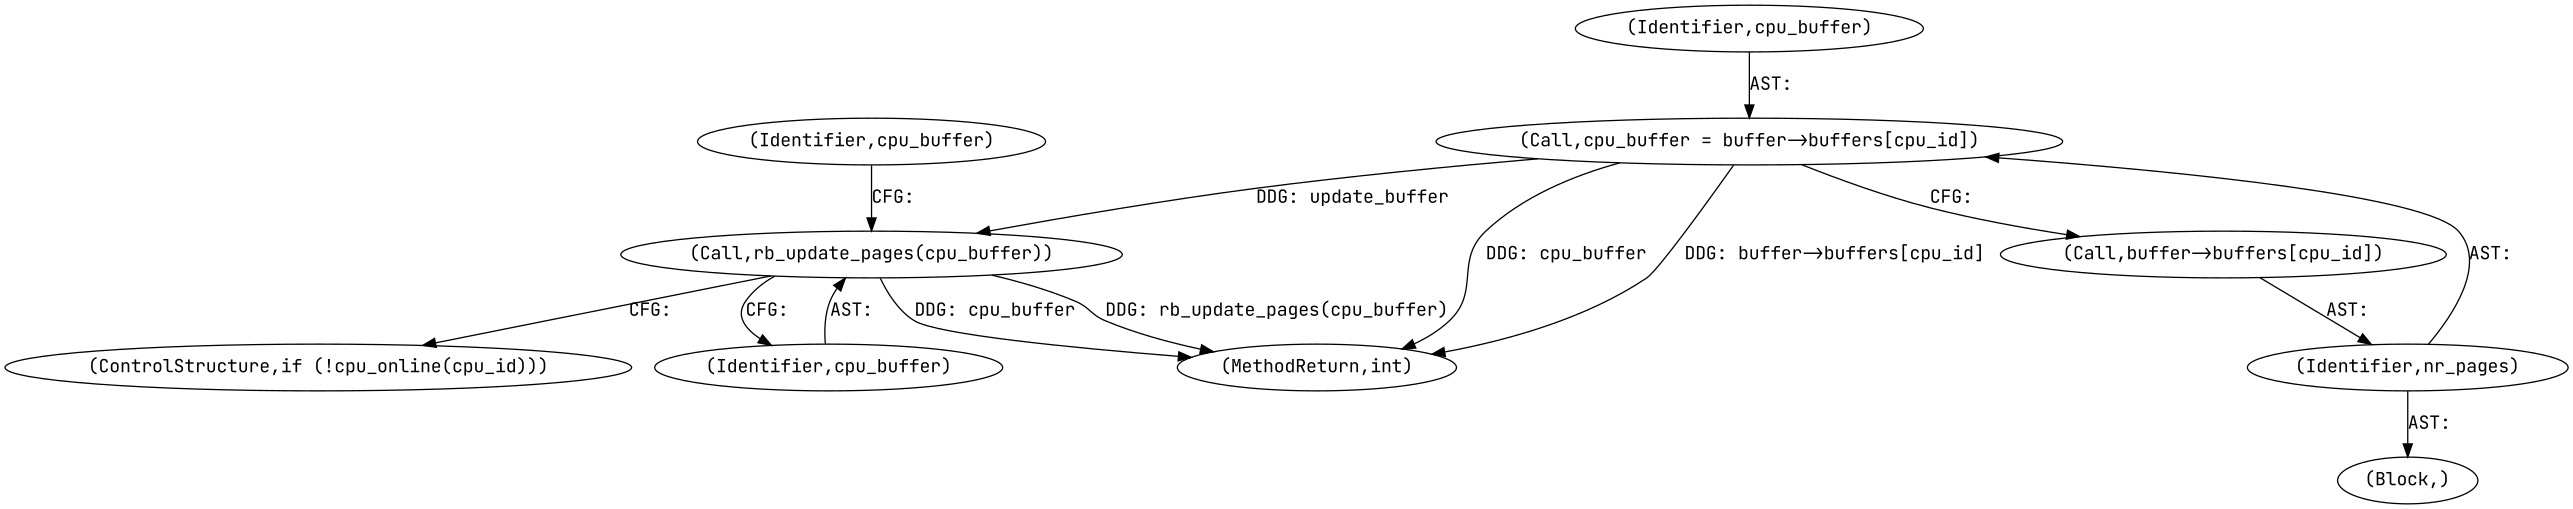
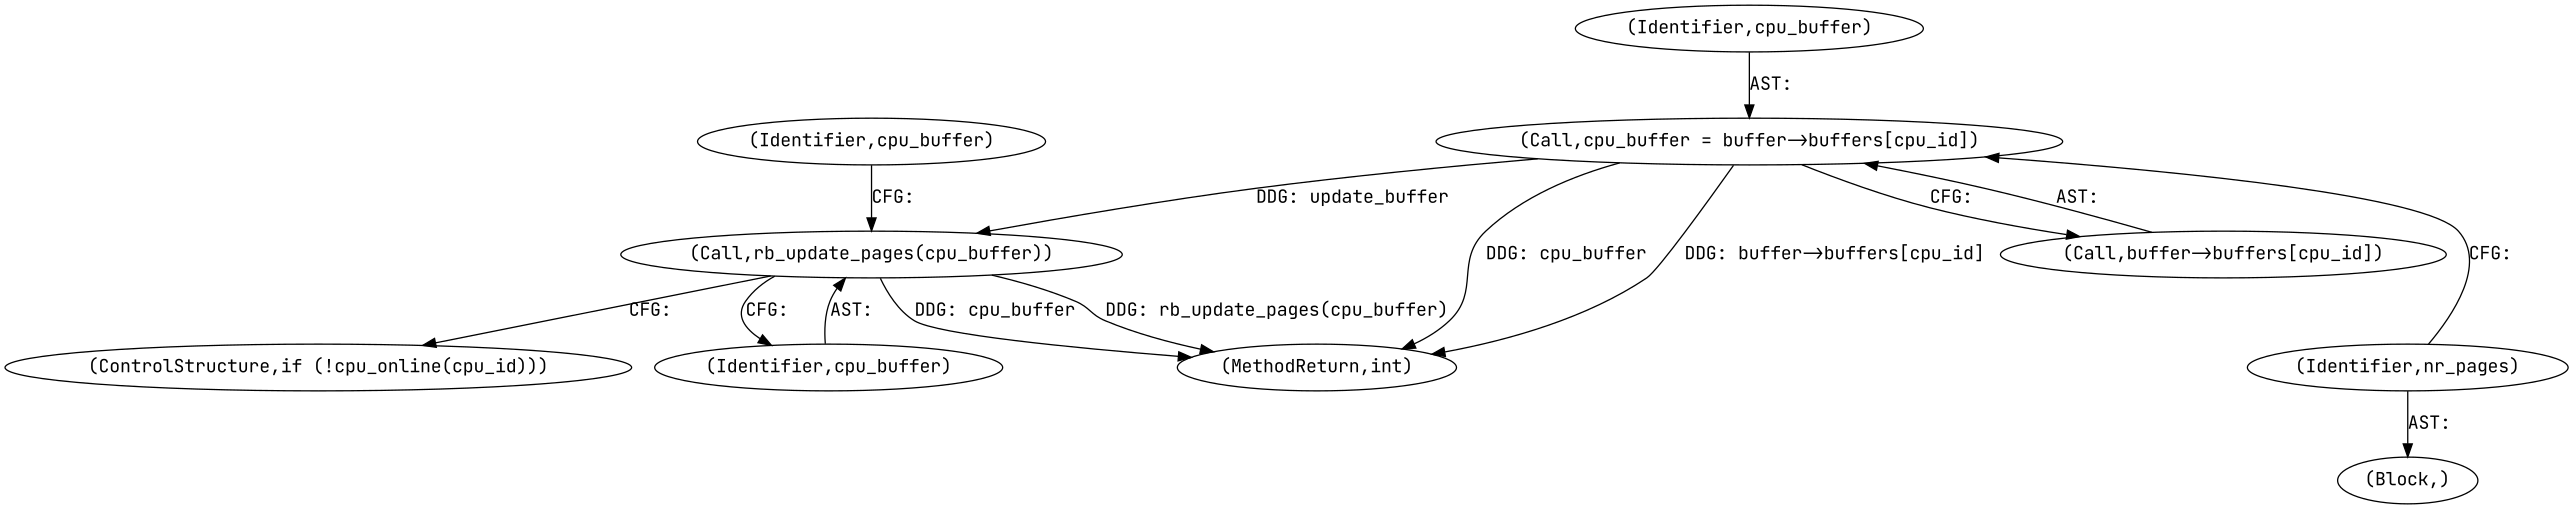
(2496, 255) -> (2496, 255)
(2310, 308) -> (2016, 196)
